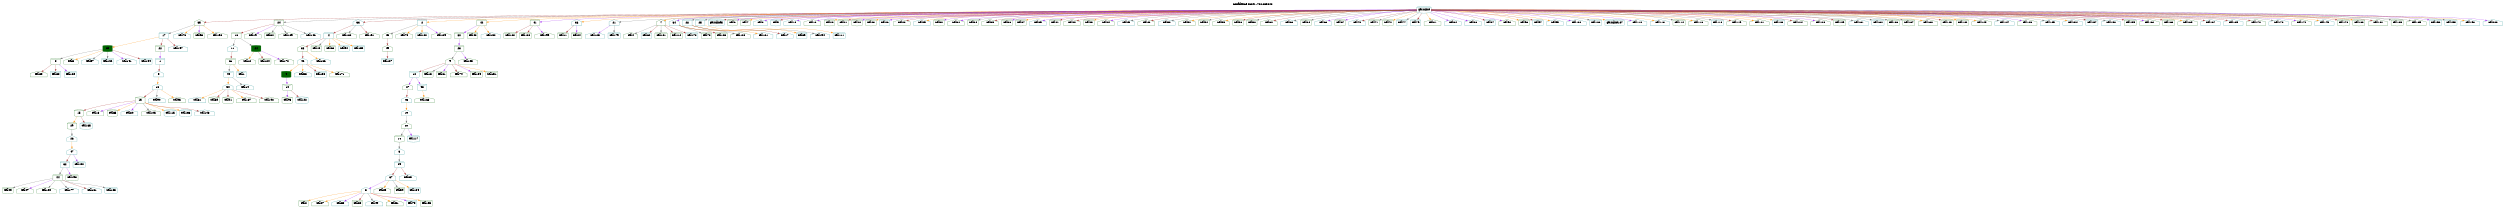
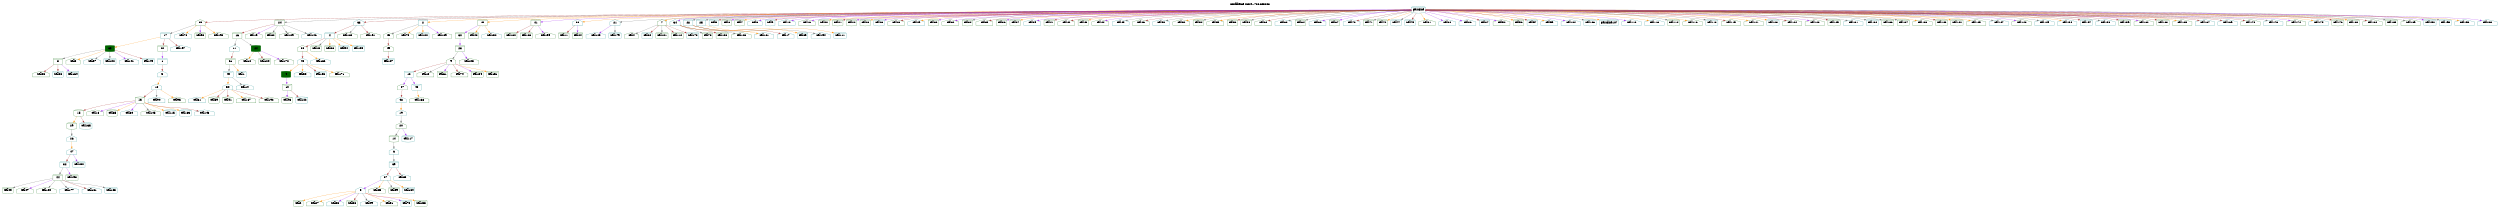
(716, 23) -> (714, 23)
(428, 74) -> (425, 74)
